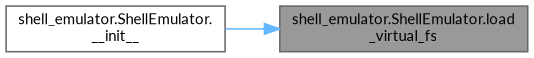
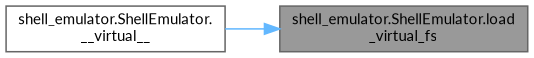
(116, 29) -> (116, 29)
